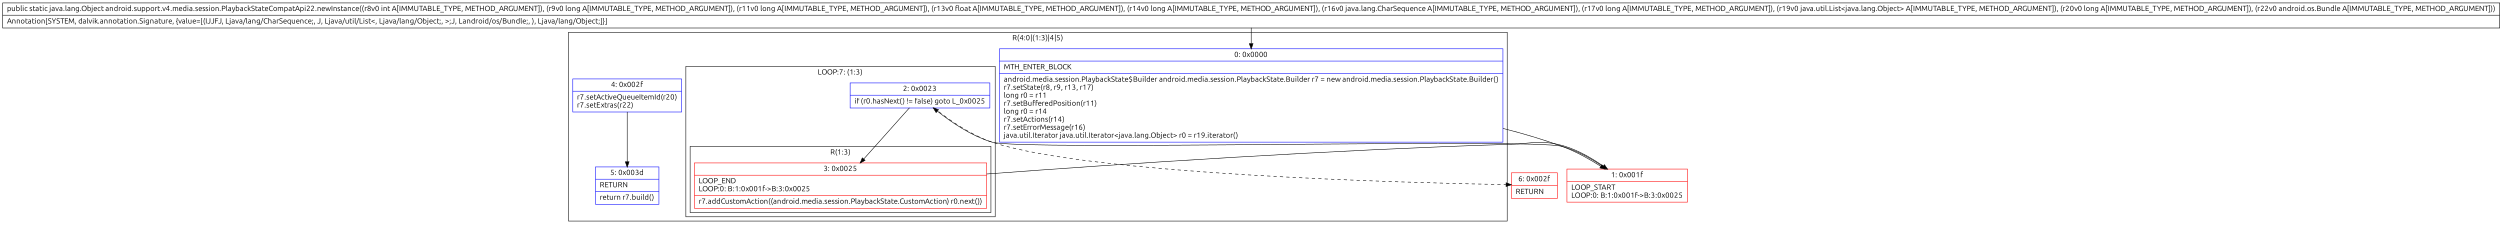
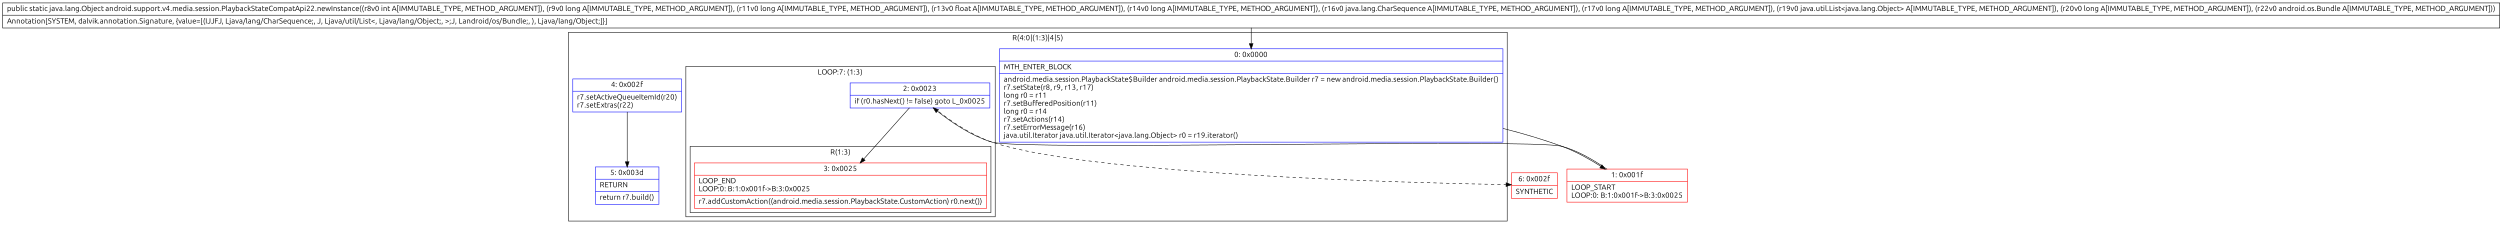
(1297, 154) -> none
(1530, 192) -> (1534, 192)
